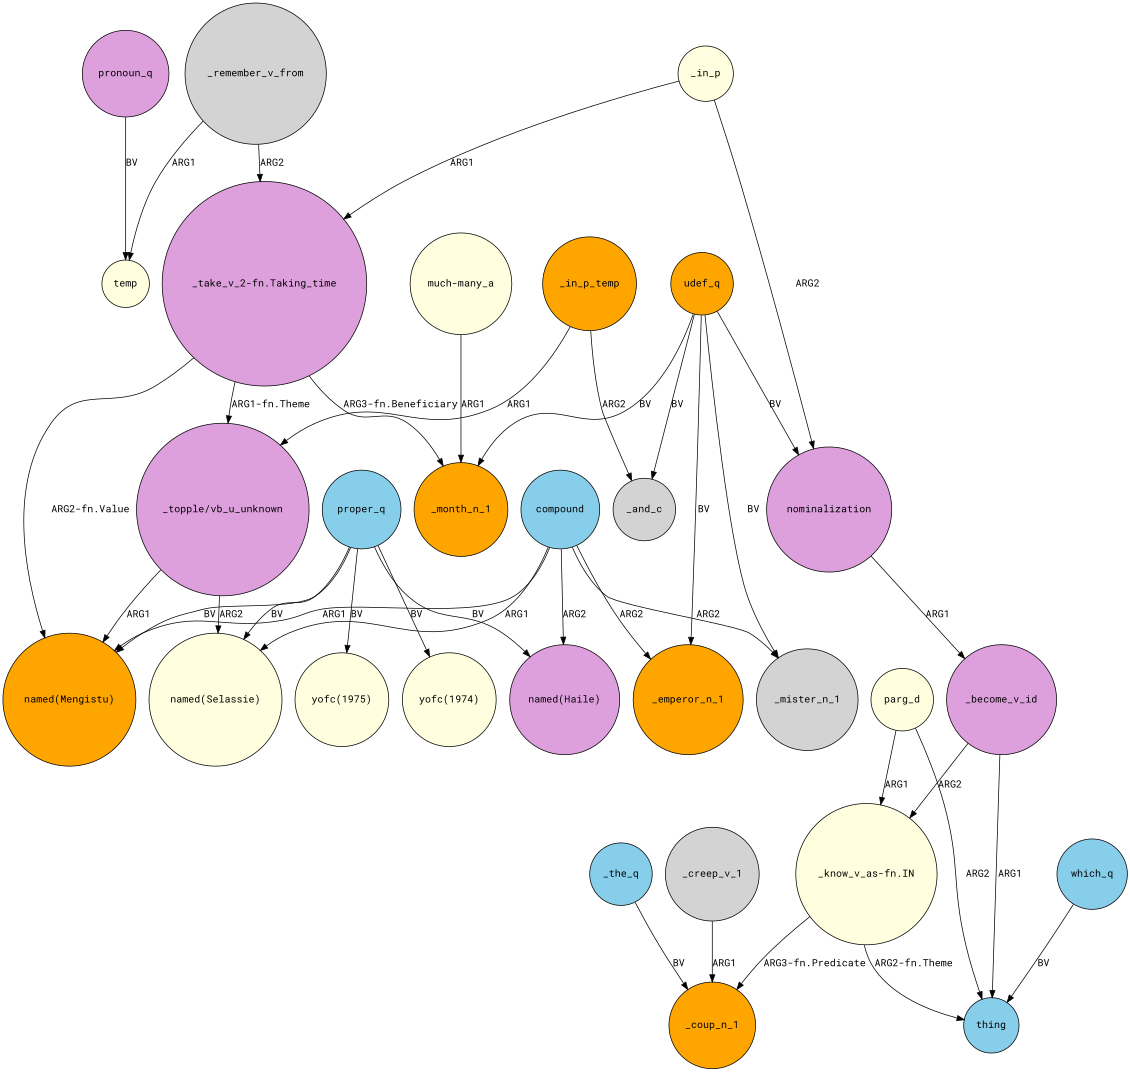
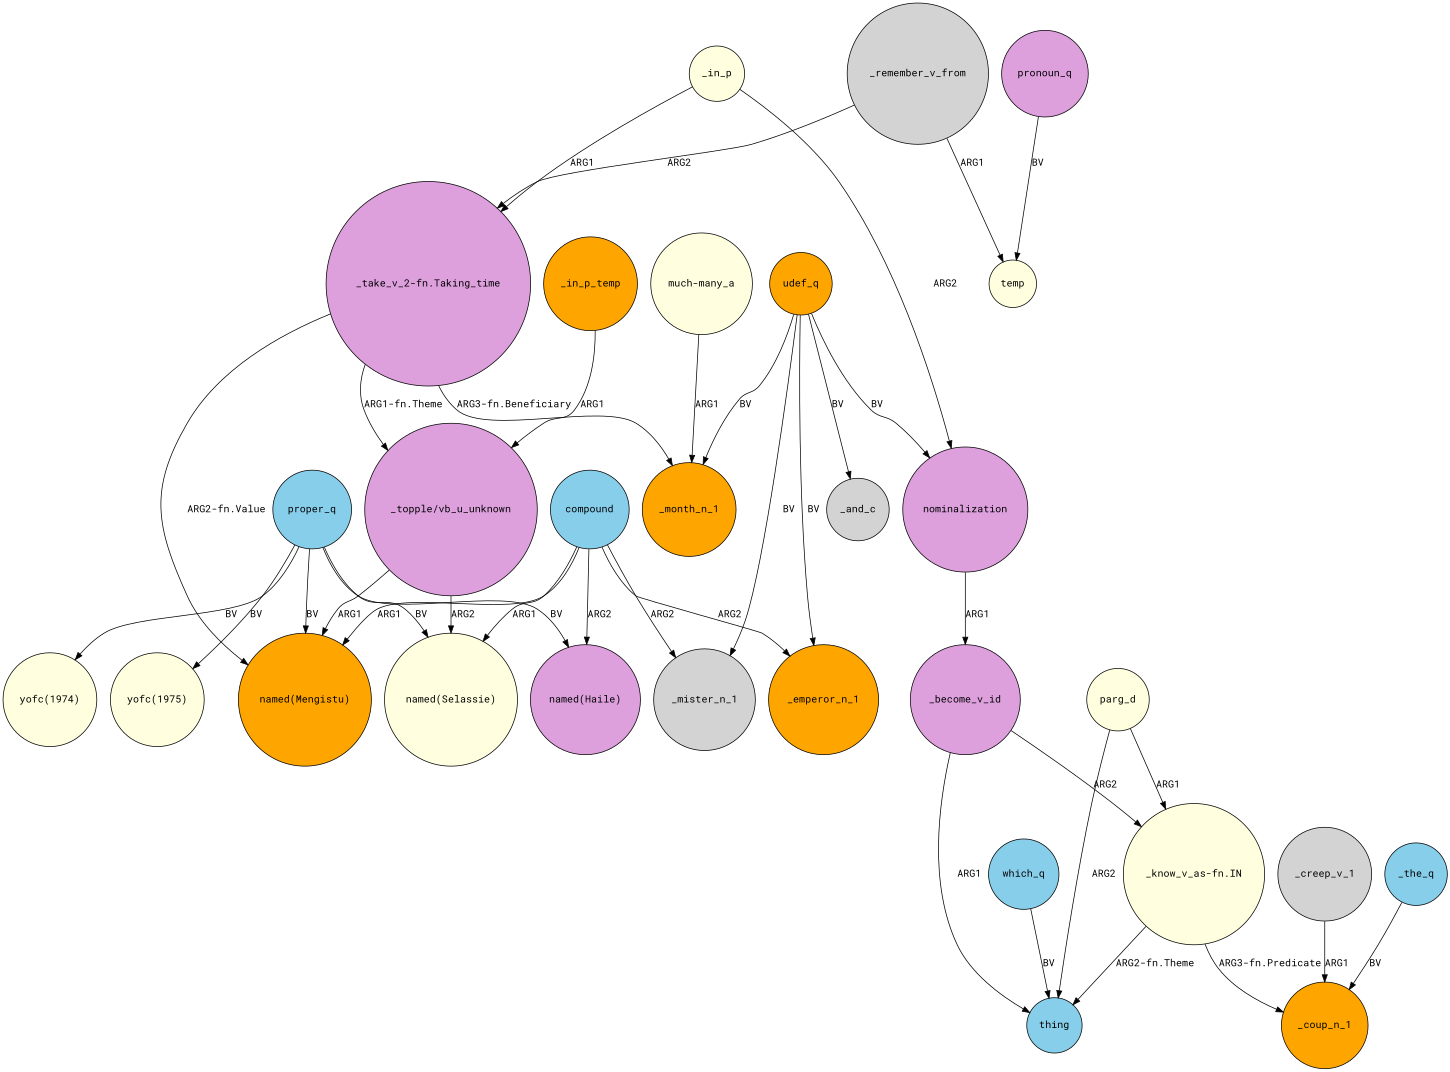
(601, 405) -> none
